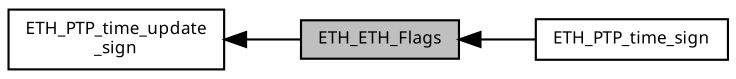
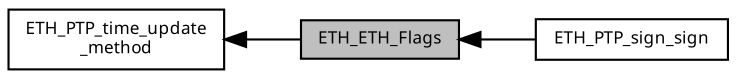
(116, 39) -> (116, 39)
(632, 39) -> (632, 39)
